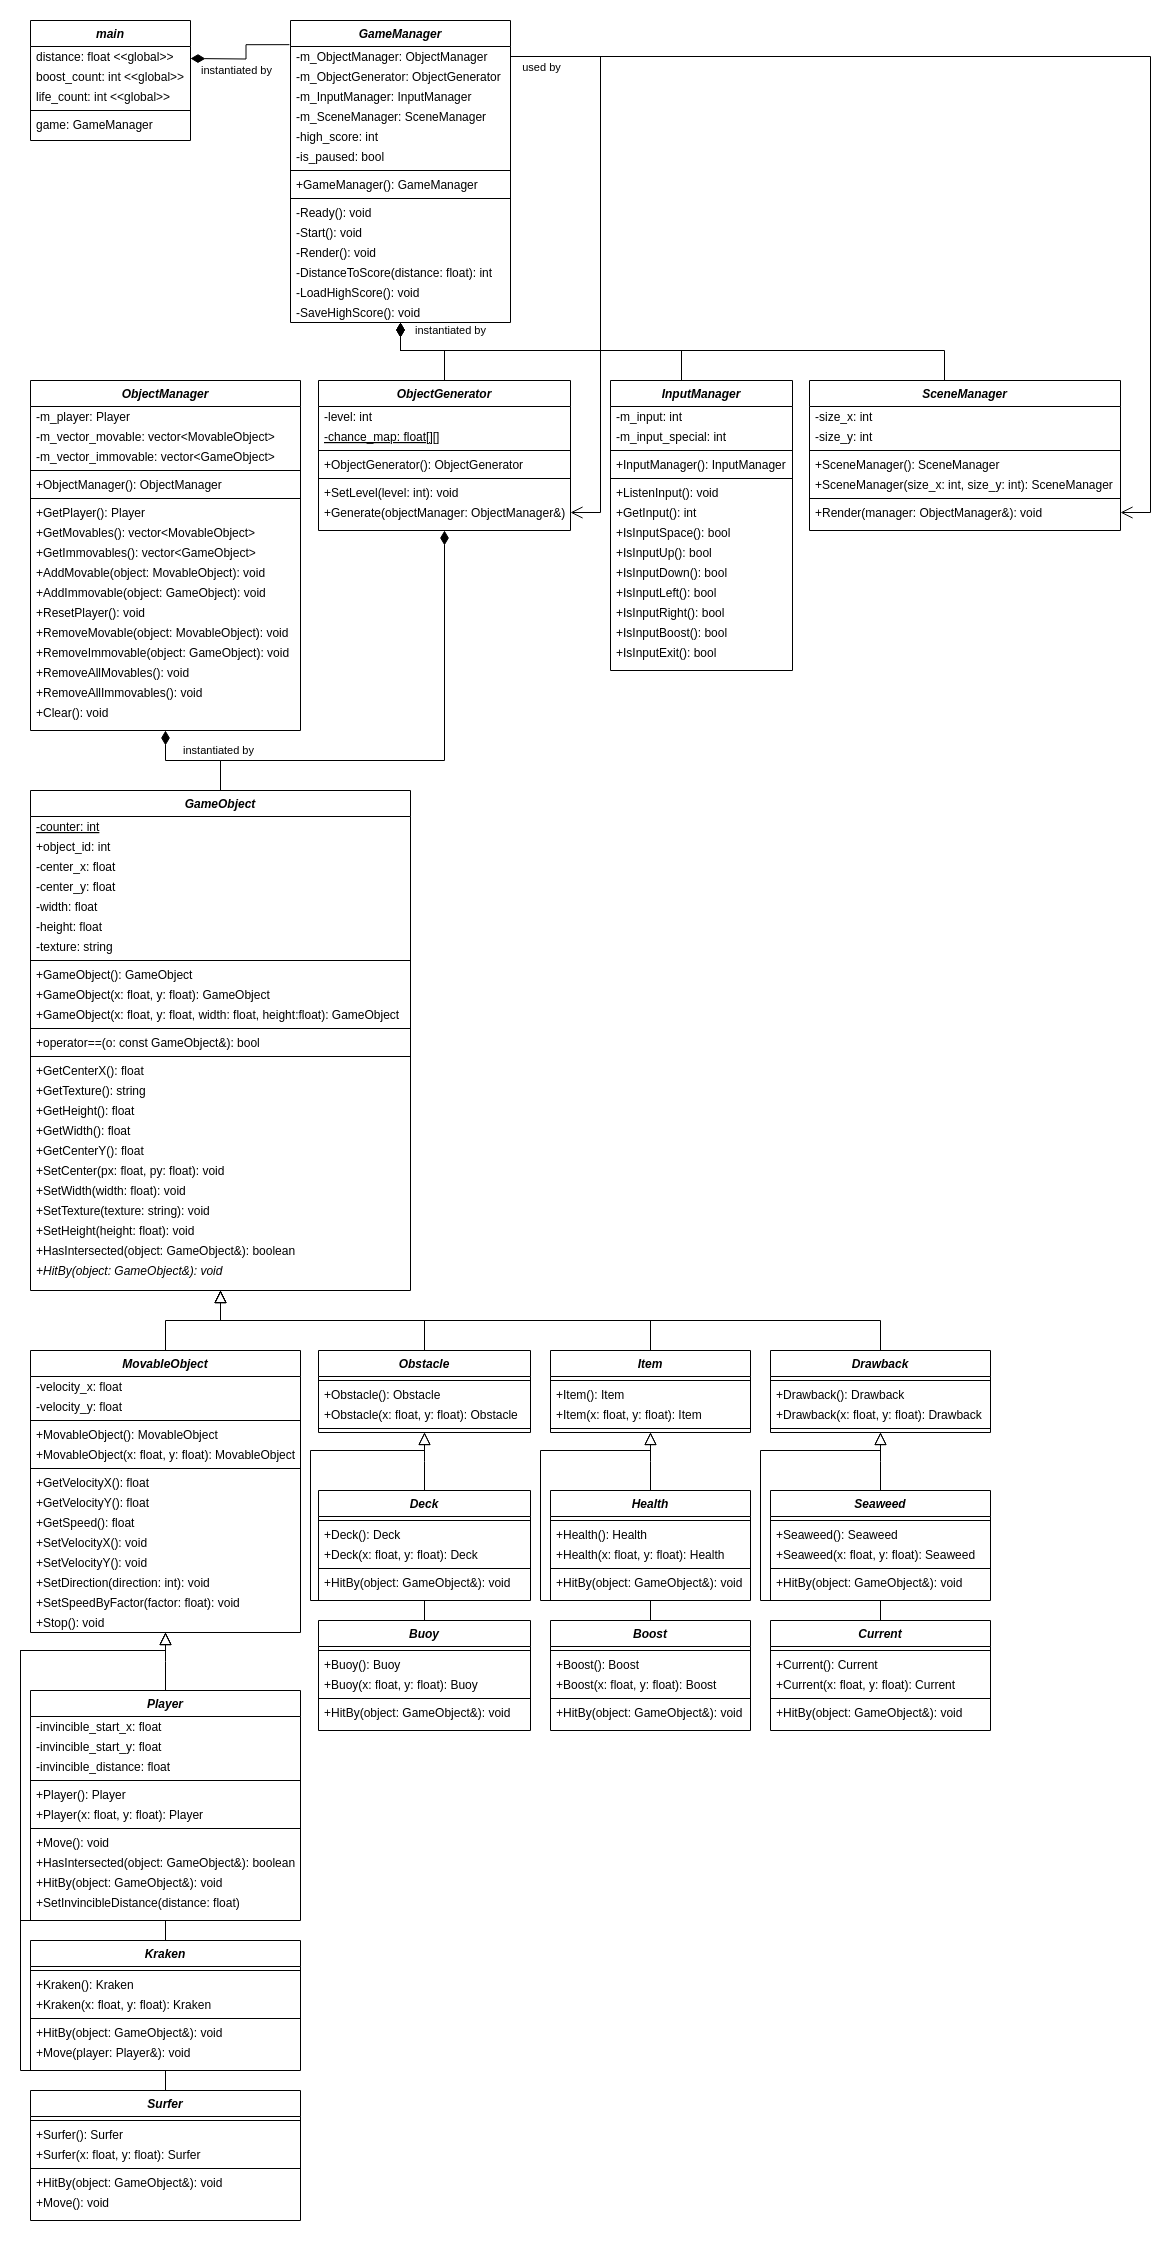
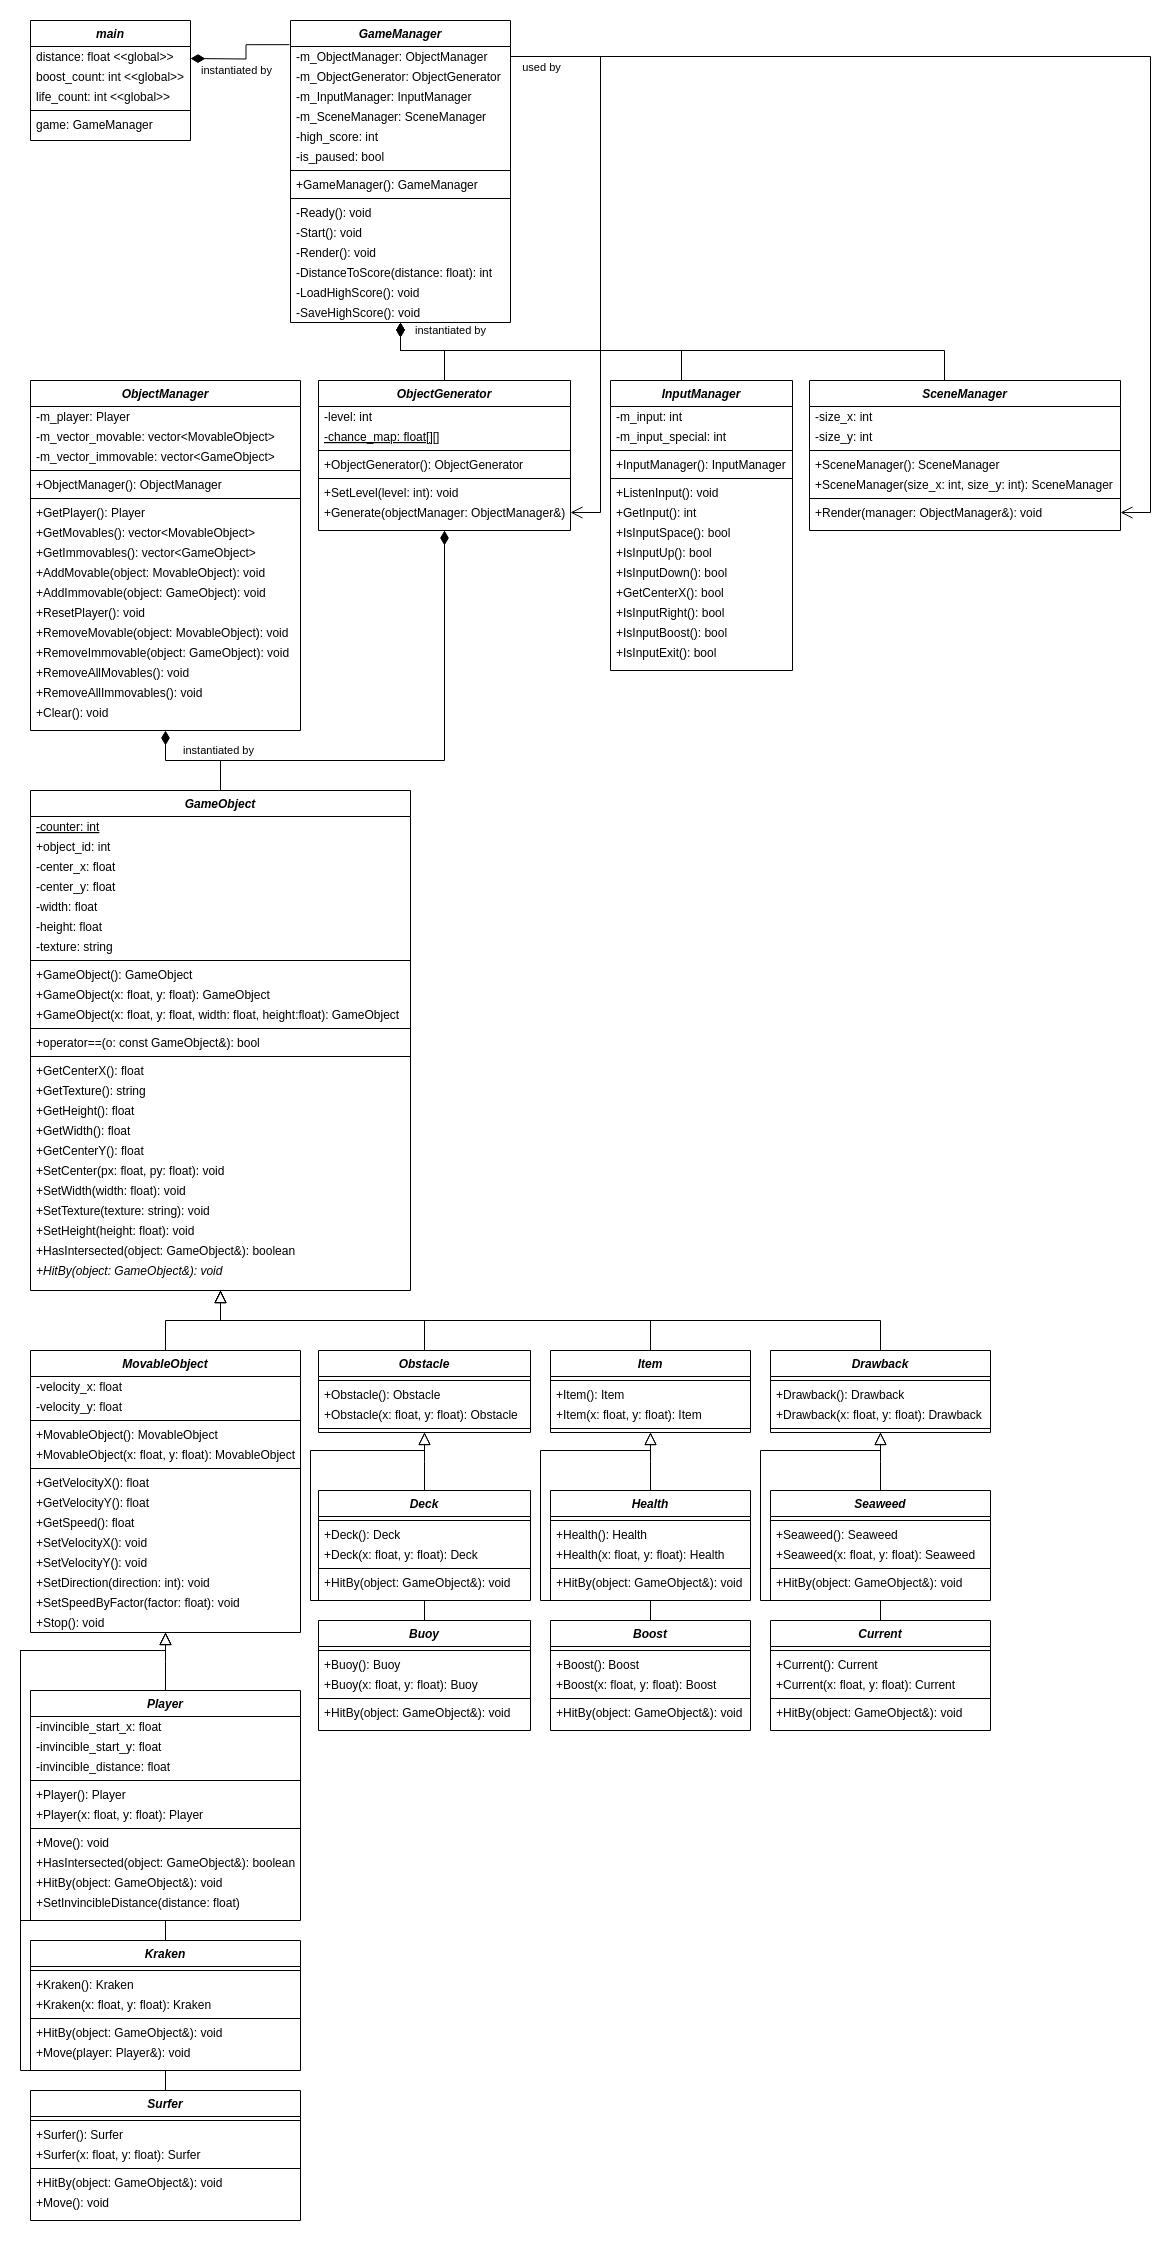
(679, 593) -> (675, 593)
